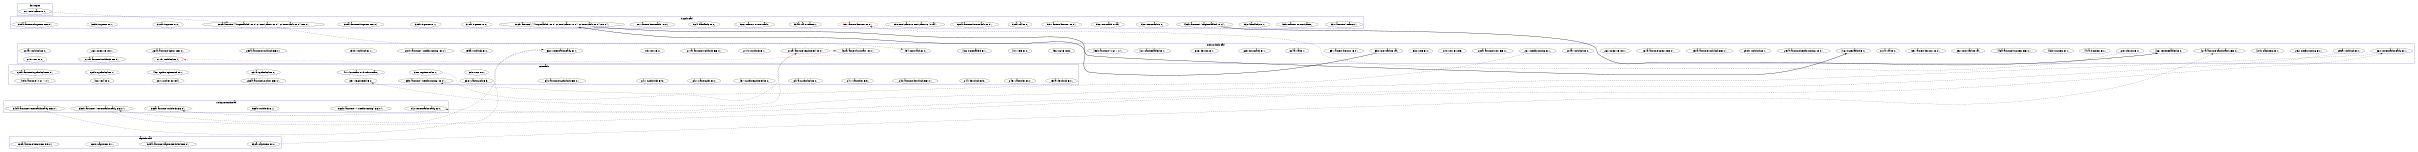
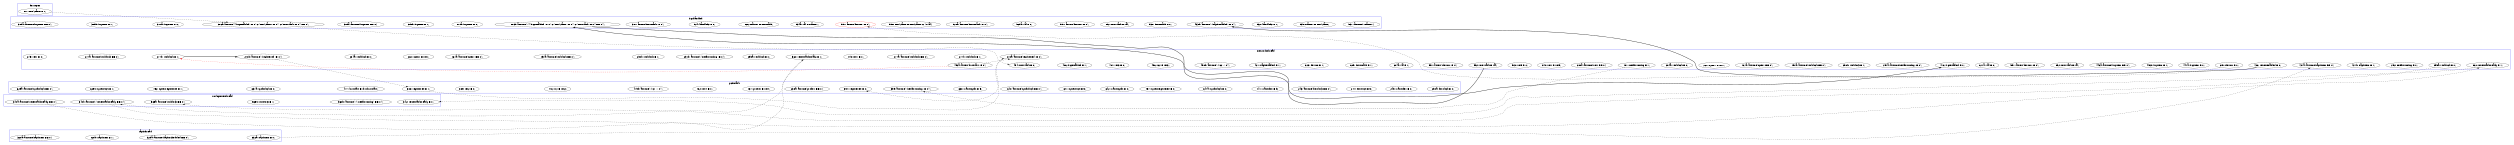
(687, 19) -> (696, 19)
(832, 51) -> (996, 61)
(2219, 51) -> (2317, 65)
none -> (263, 57)
(1685, 62) -> (1741, 74)
none -> (558, 89)
(102, 109) -> (102, 102)
(35, 144) -> (35, 138)
